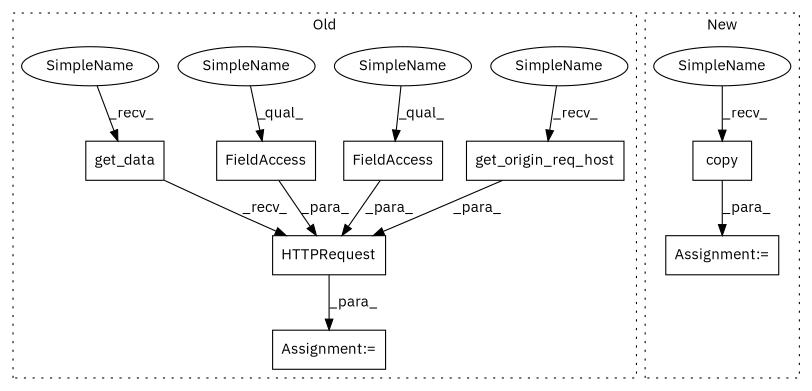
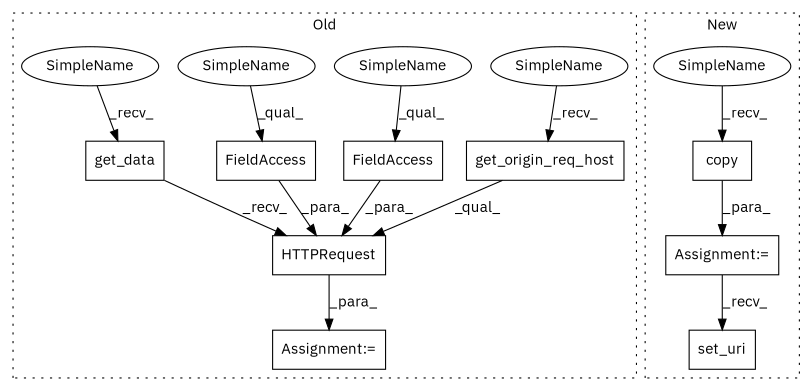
(478, 208) -> (478, 208)
none -> (722, 350)
